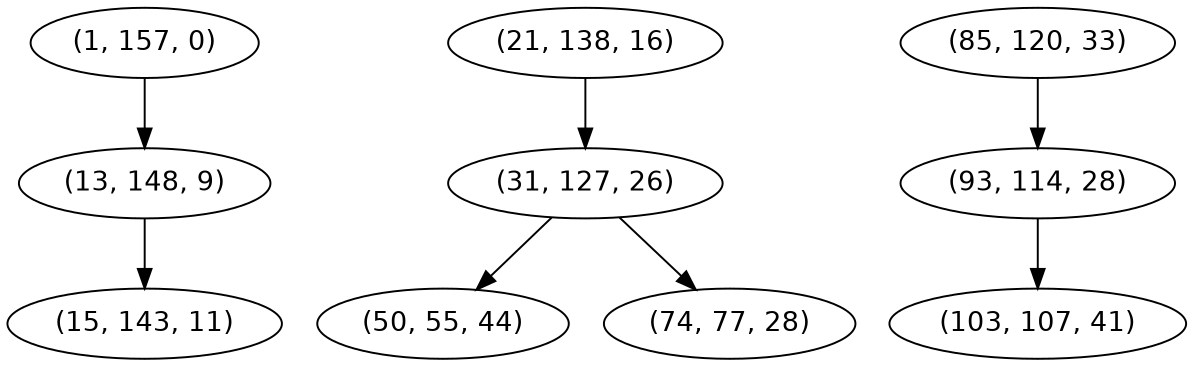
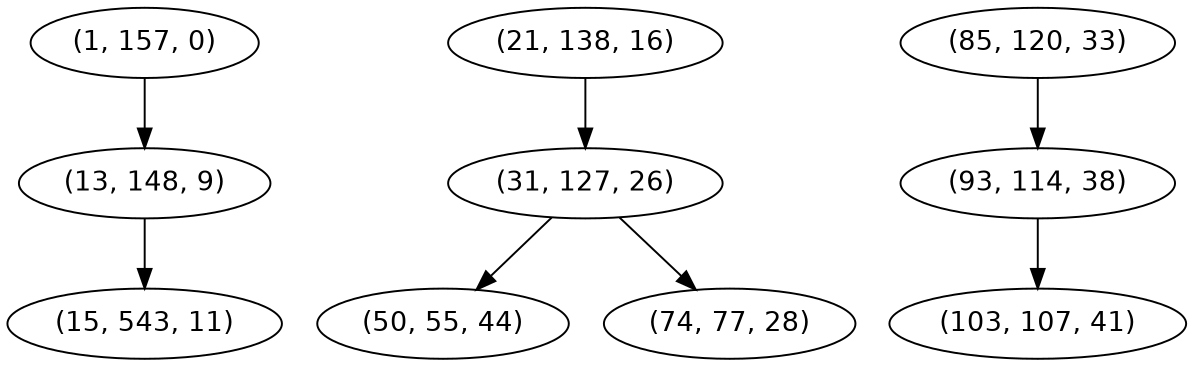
(1038, 183) -> (1038, 183)
(145, 324) -> (145, 324)
